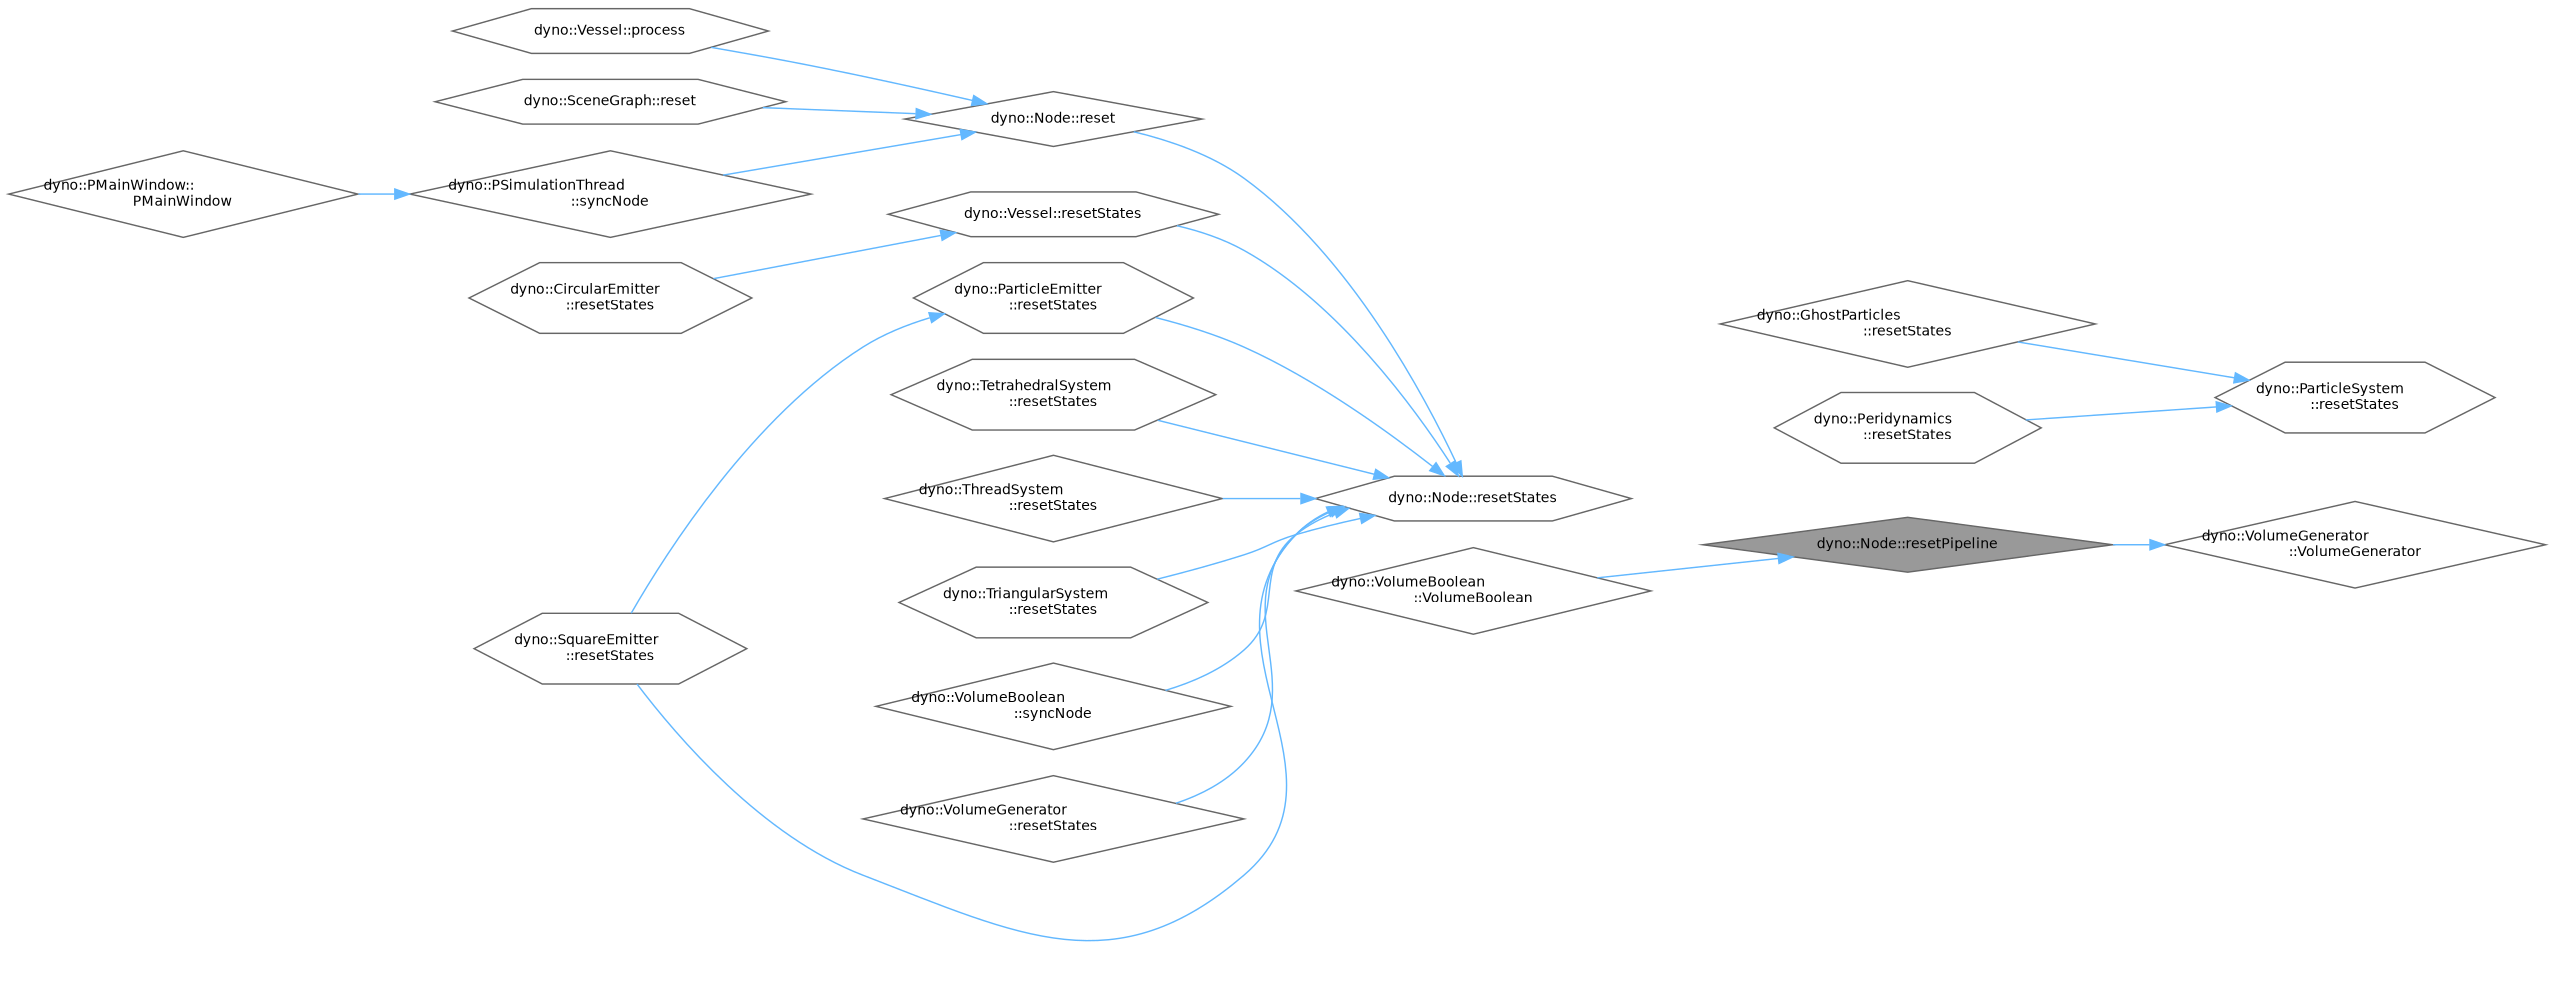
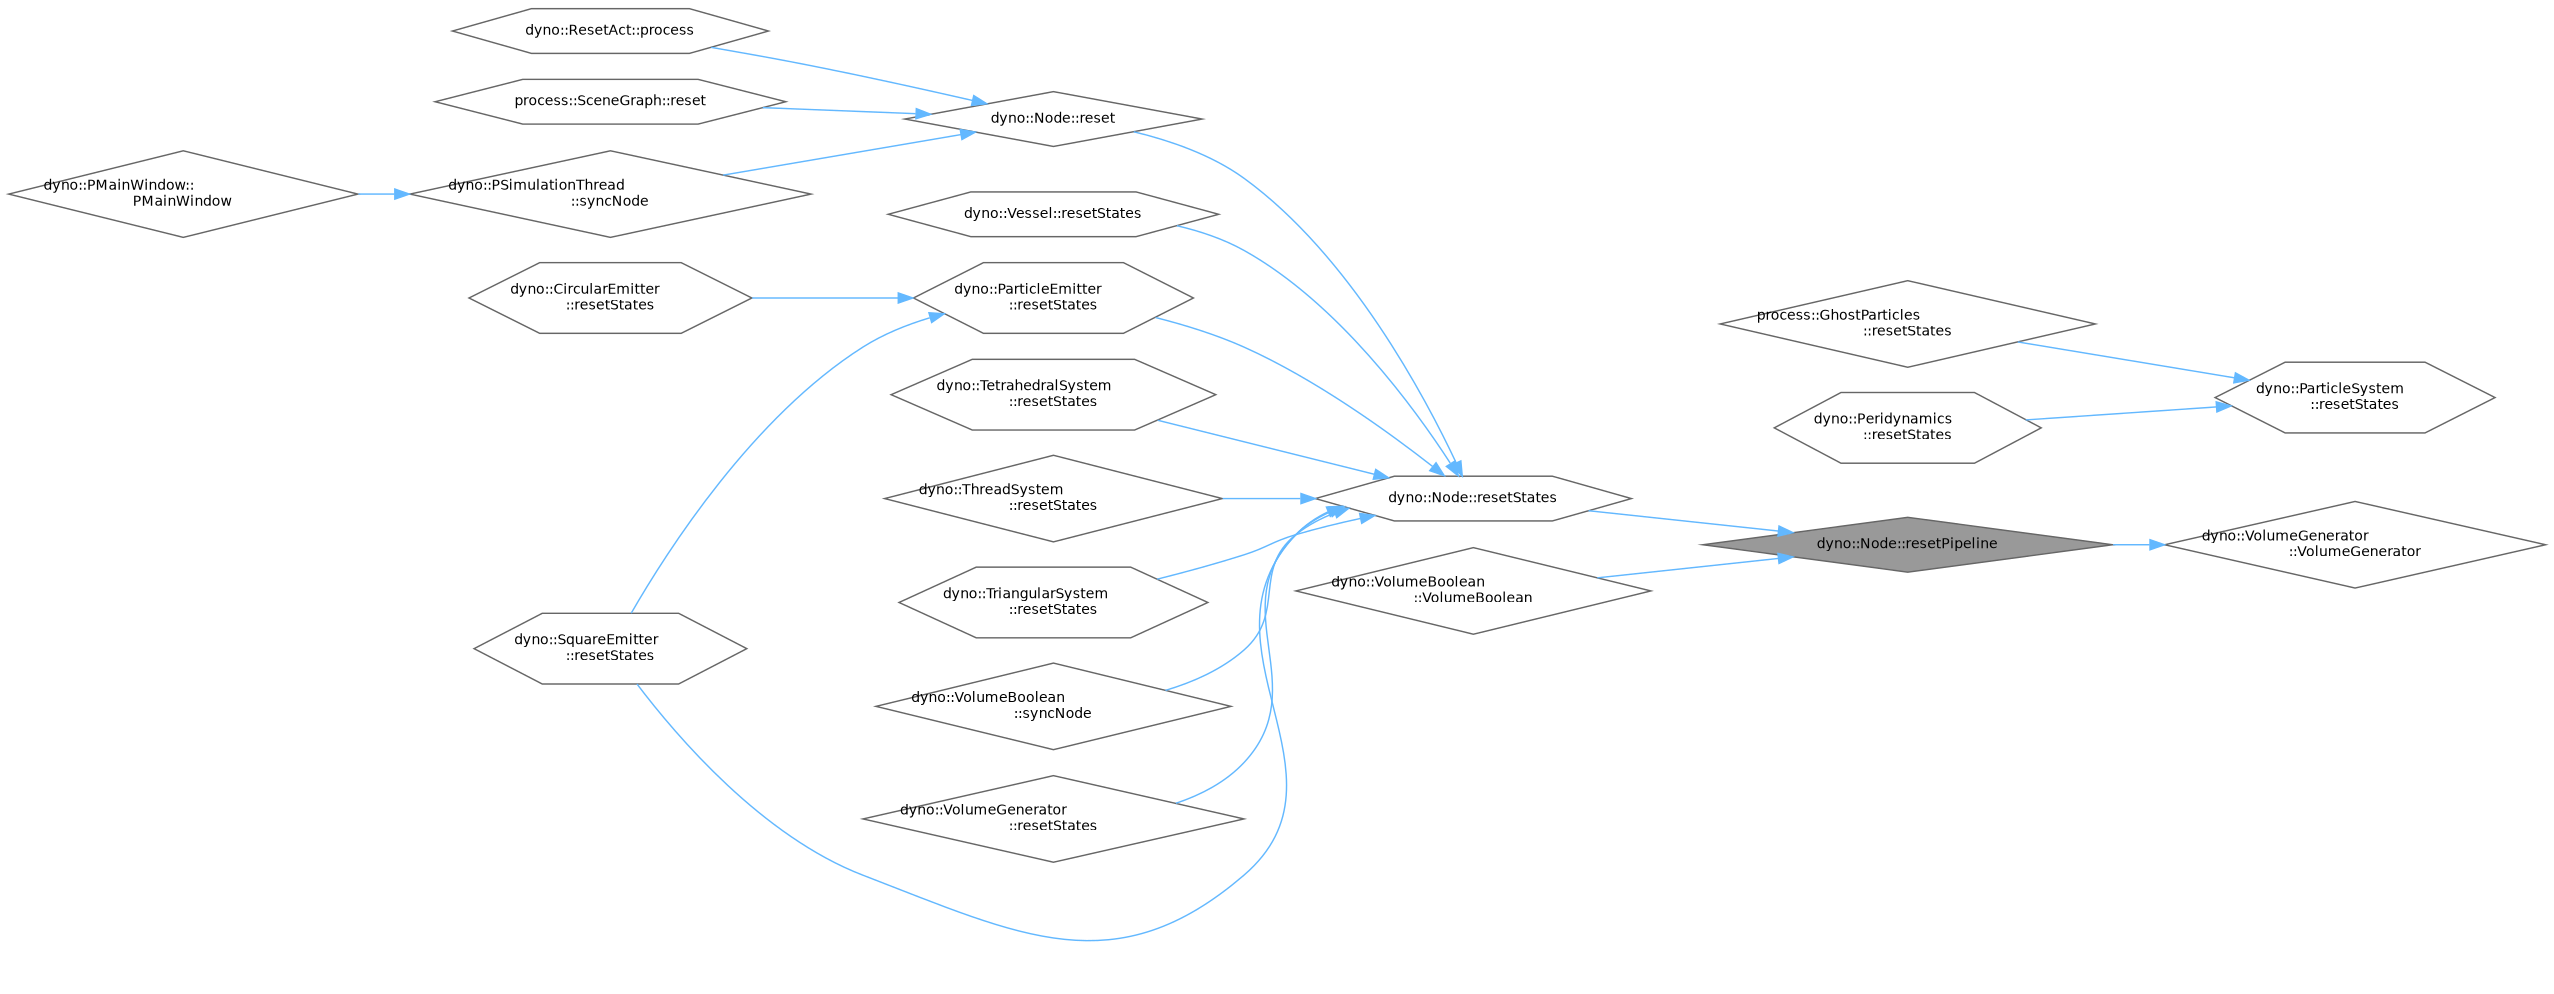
(610, 31) -> (610, 31)
(610, 102) -> (610, 102)
(827, 257) -> (825, 298)
(1908, 324) -> (1908, 324)
none -> (1683, 521)
